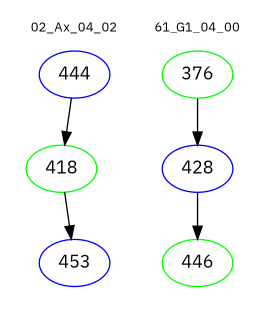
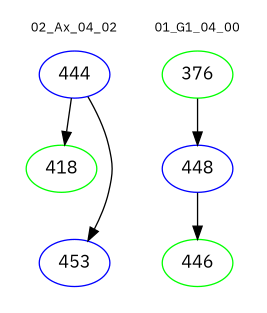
(198, 28) -> (198, 28)
(198, 169) -> (198, 169)
(67, 209) -> (112, 162)
